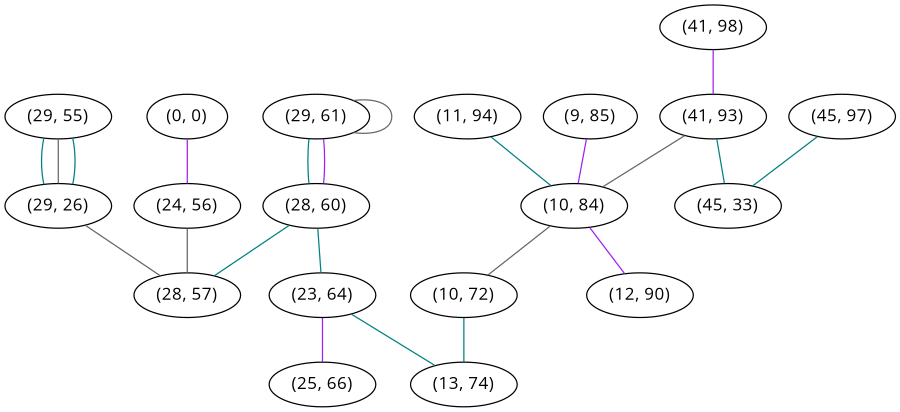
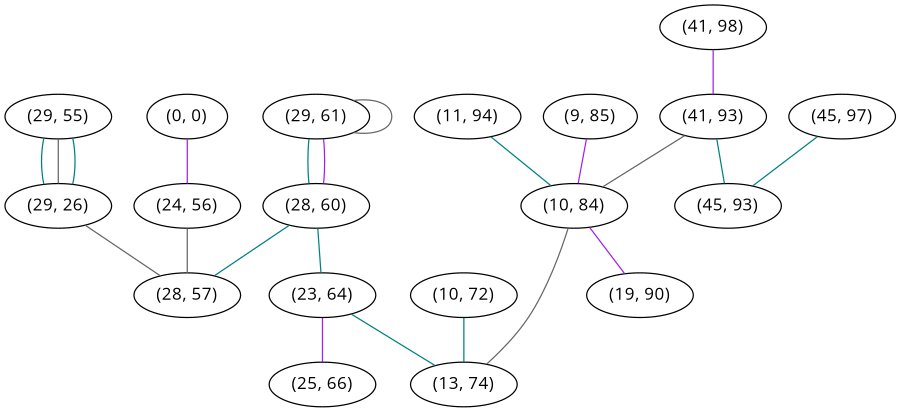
(728, 206) -> (728, 206)
(519, 251) -> (538, 302)
(640, 295) -> (640, 295)
